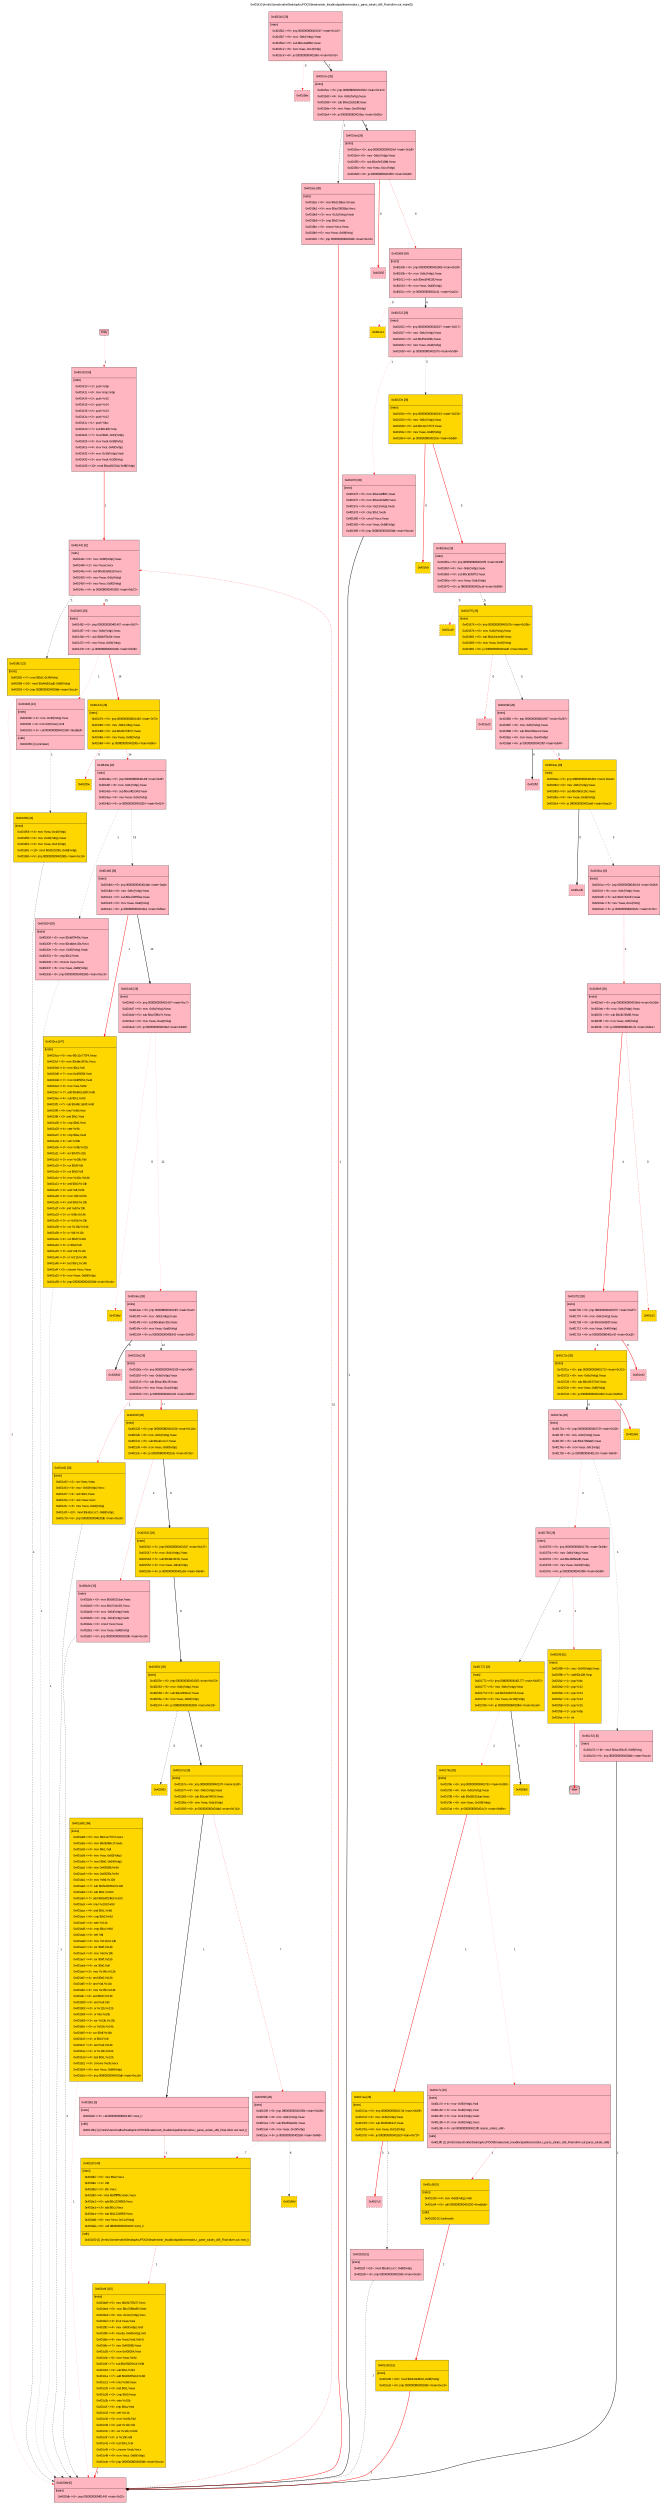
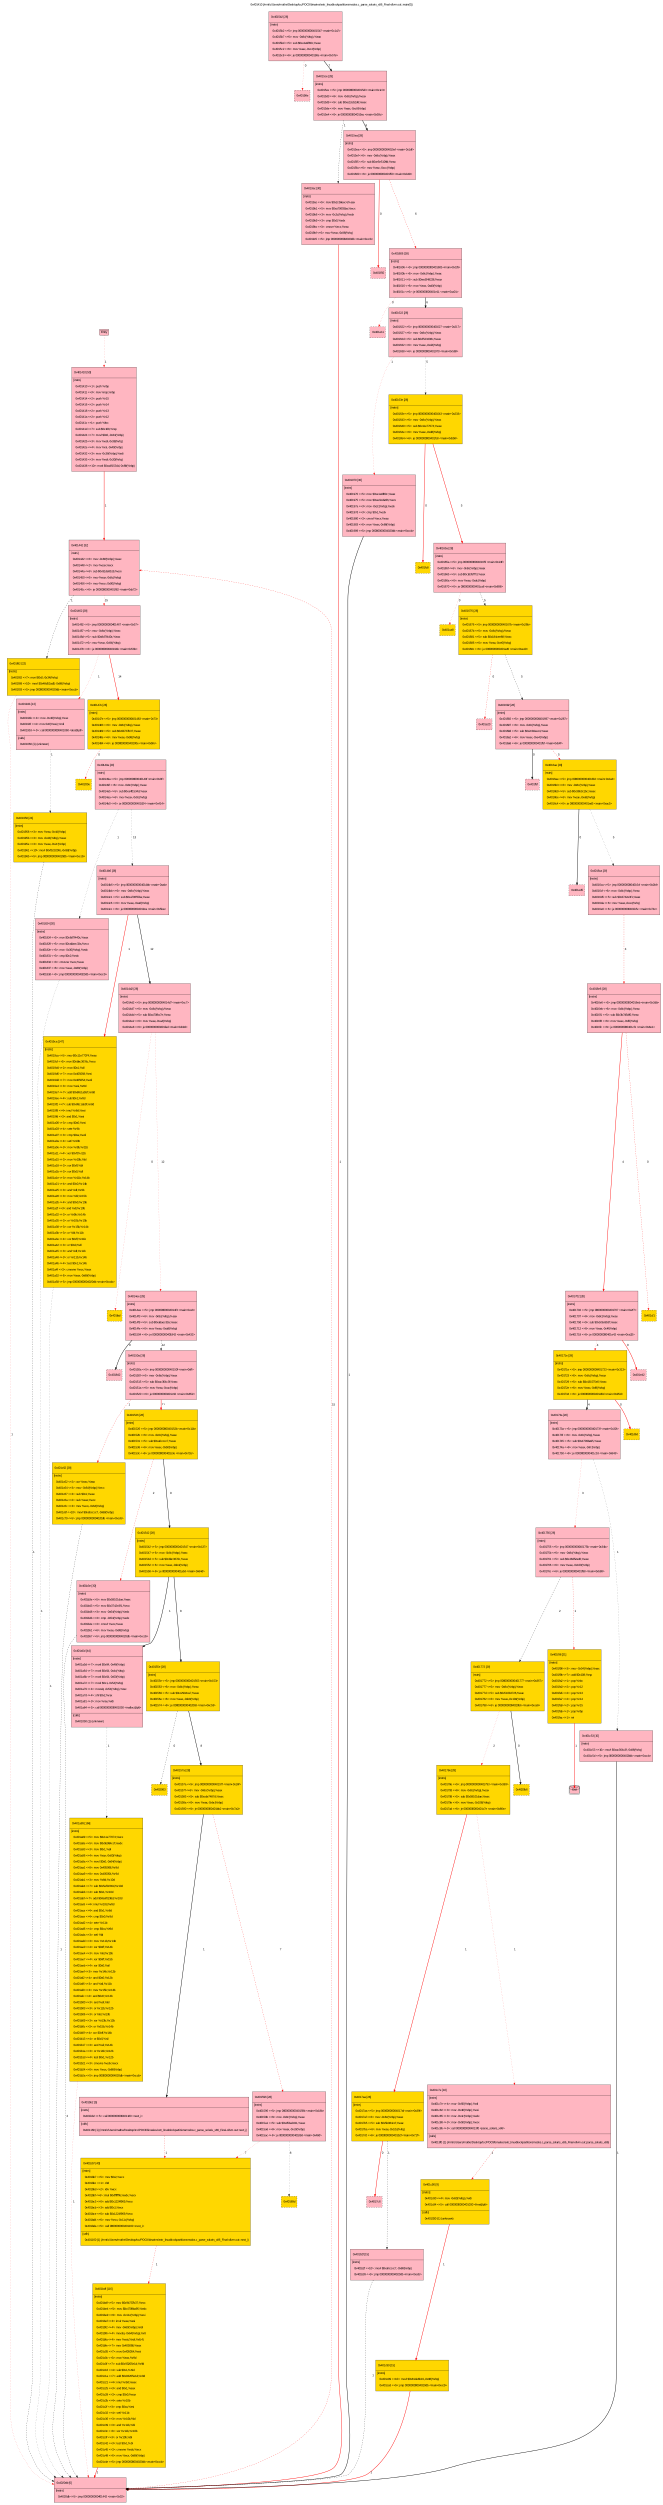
(378, 332) -> (378, 332)
(127, 754) -> none
none -> (107, 1686)
